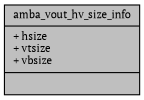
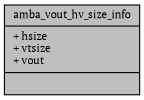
(33, 61) -> (29, 61)
